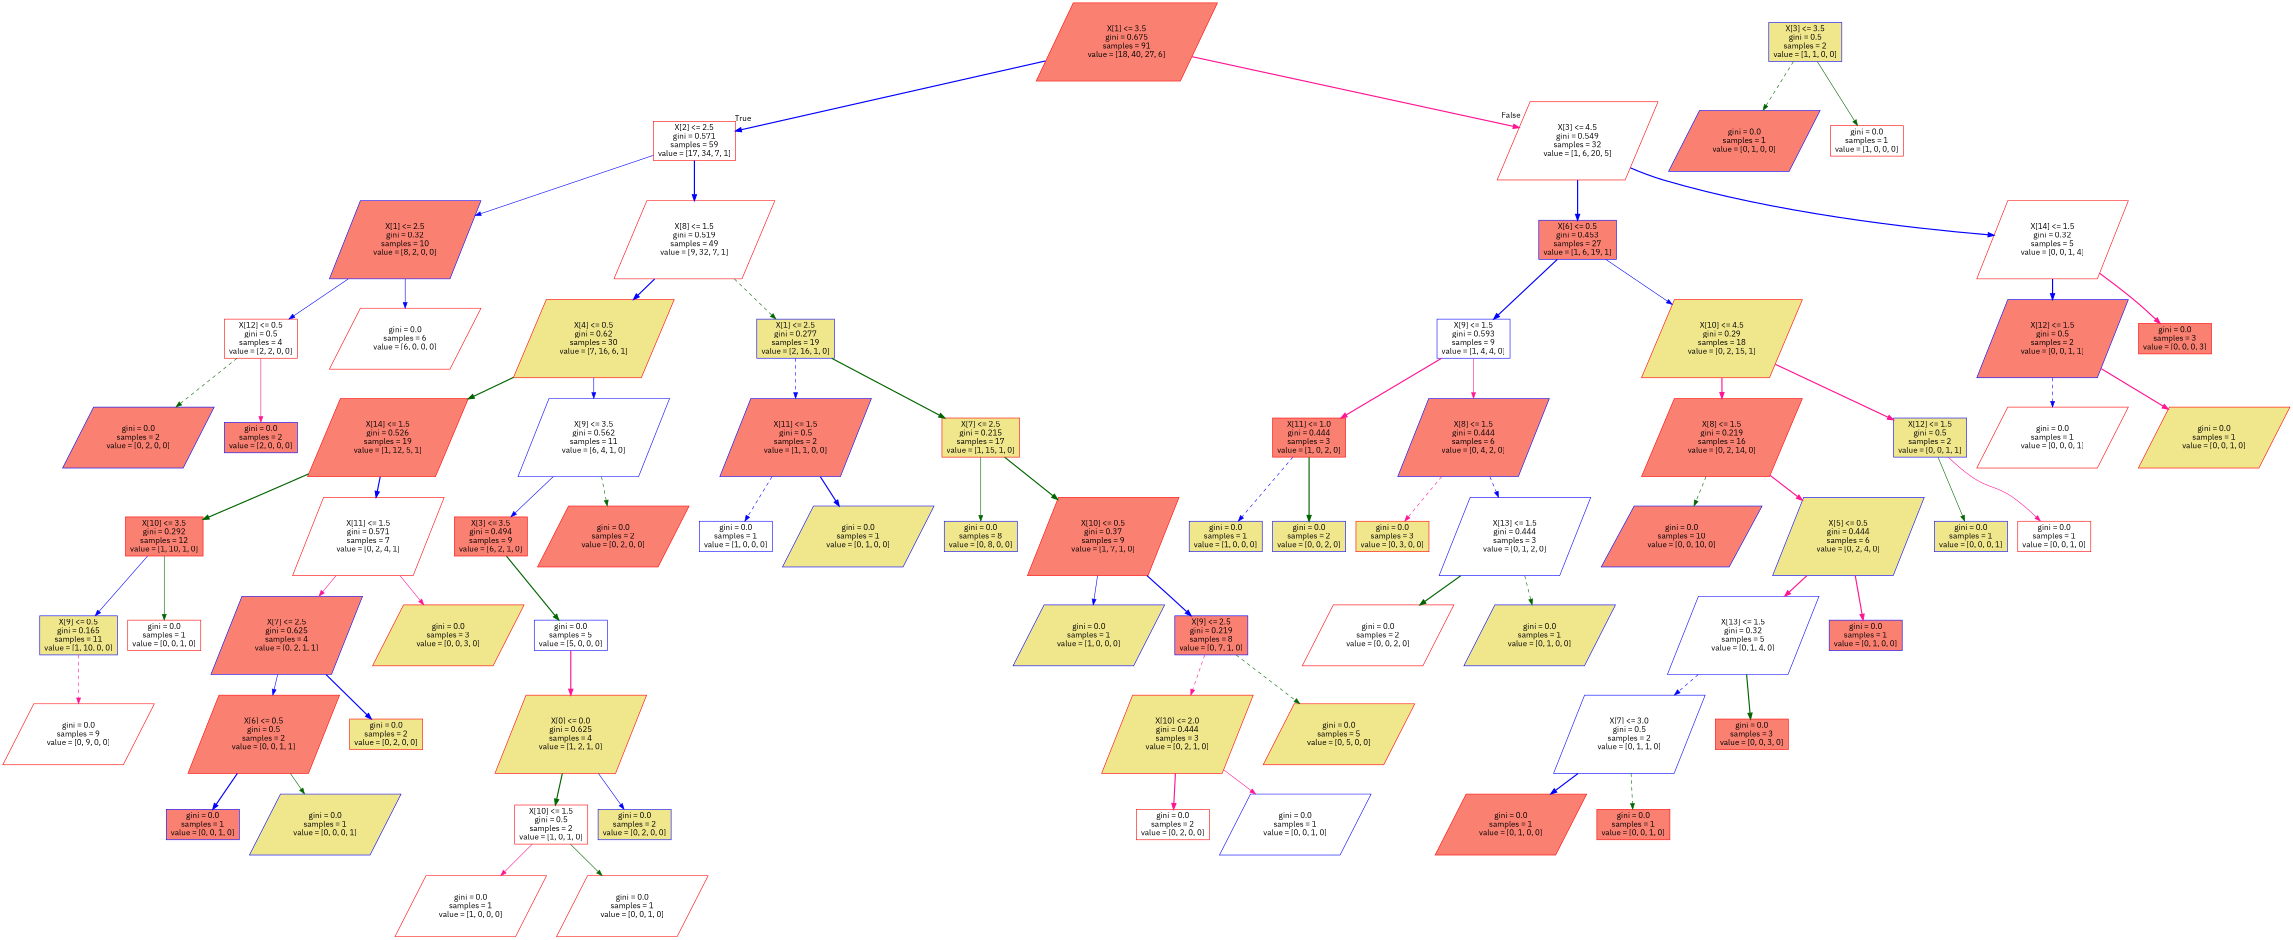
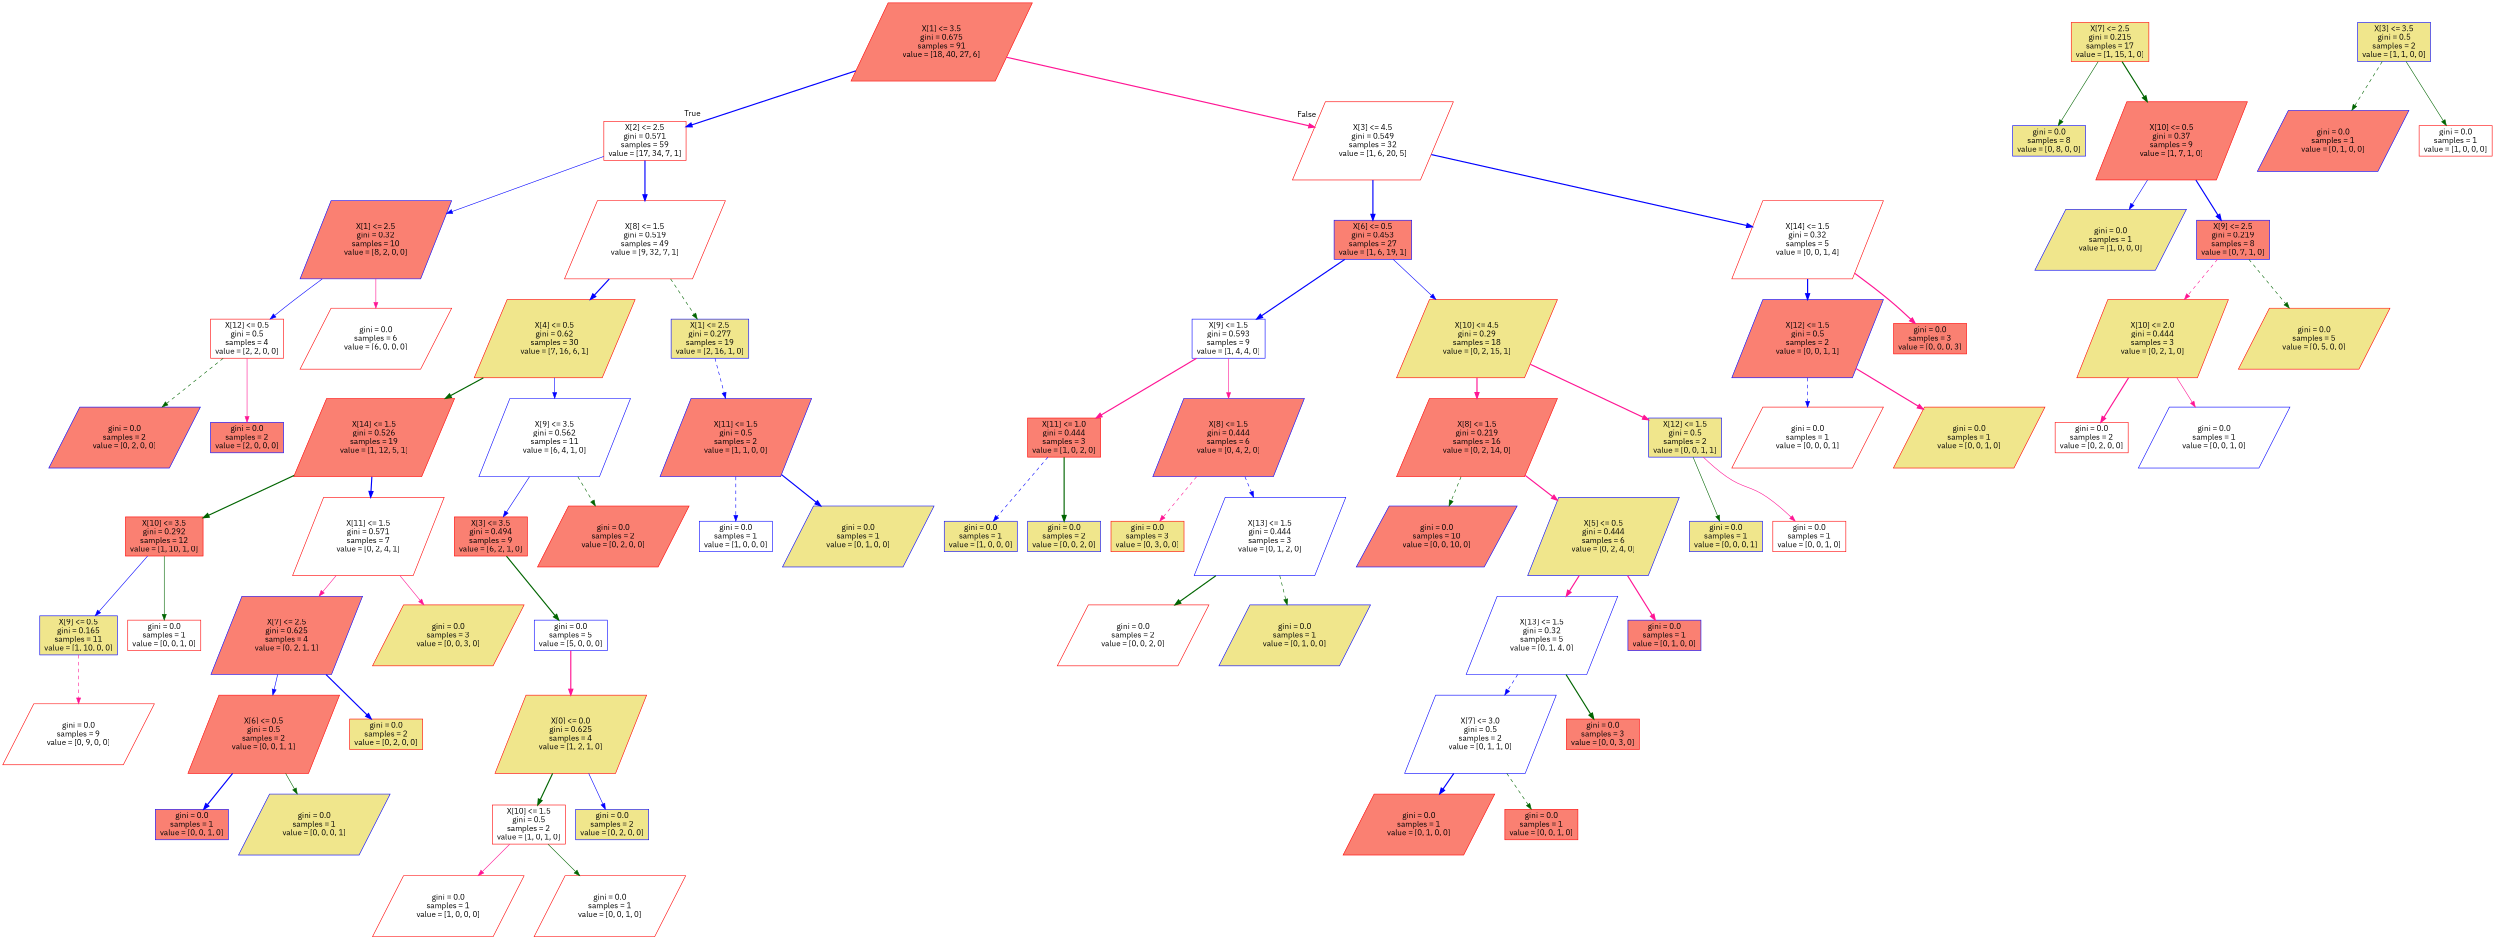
(405, 291) -> (376, 291)
(886, 387) -> none
